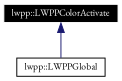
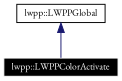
(61, 45) -> (61, 45)
